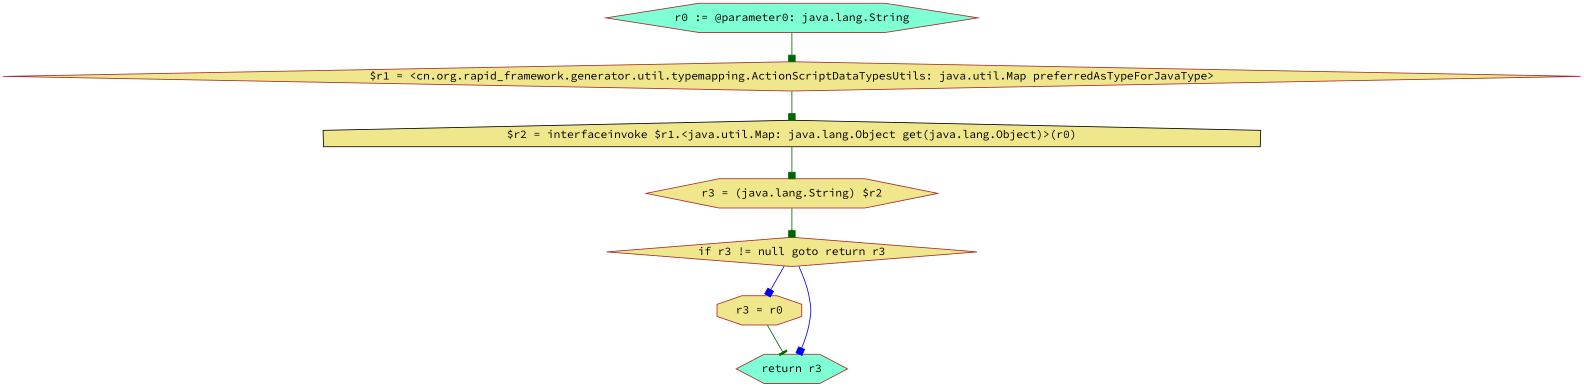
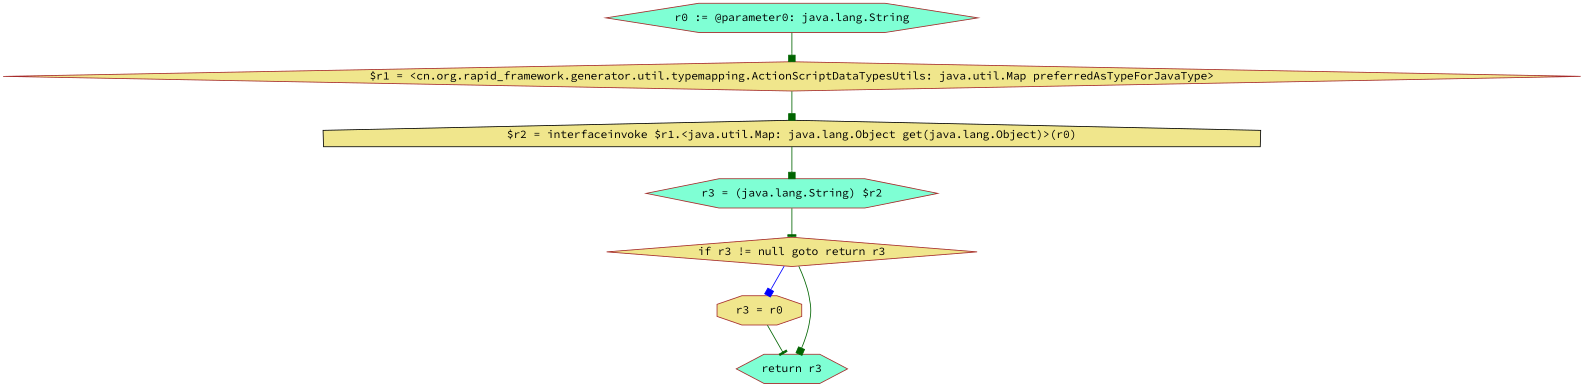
(792, 193) -> (792, 193)
(792, 221) -> (792, 221)
(811, 306) -> (811, 306)
